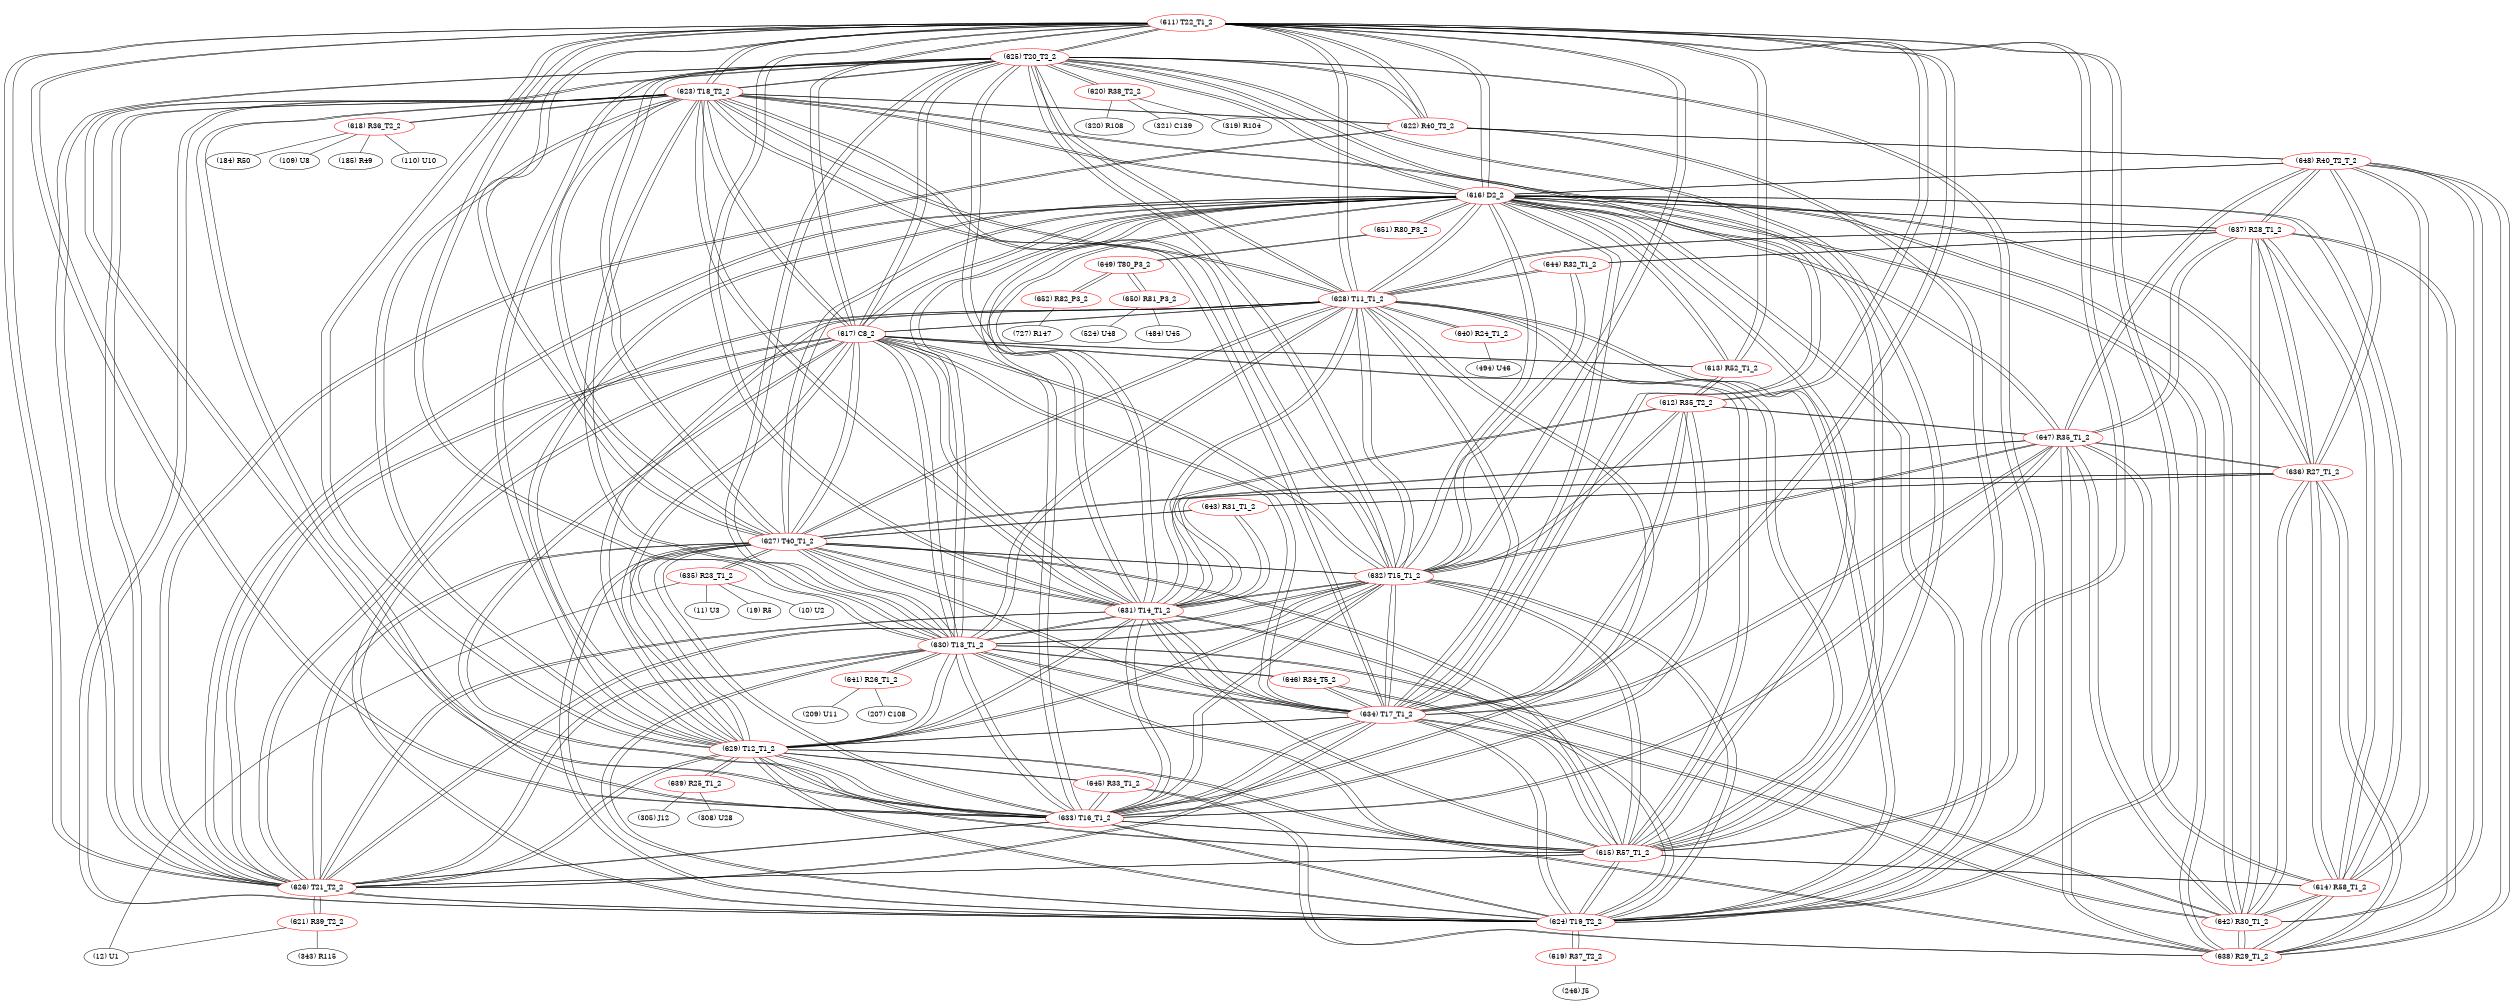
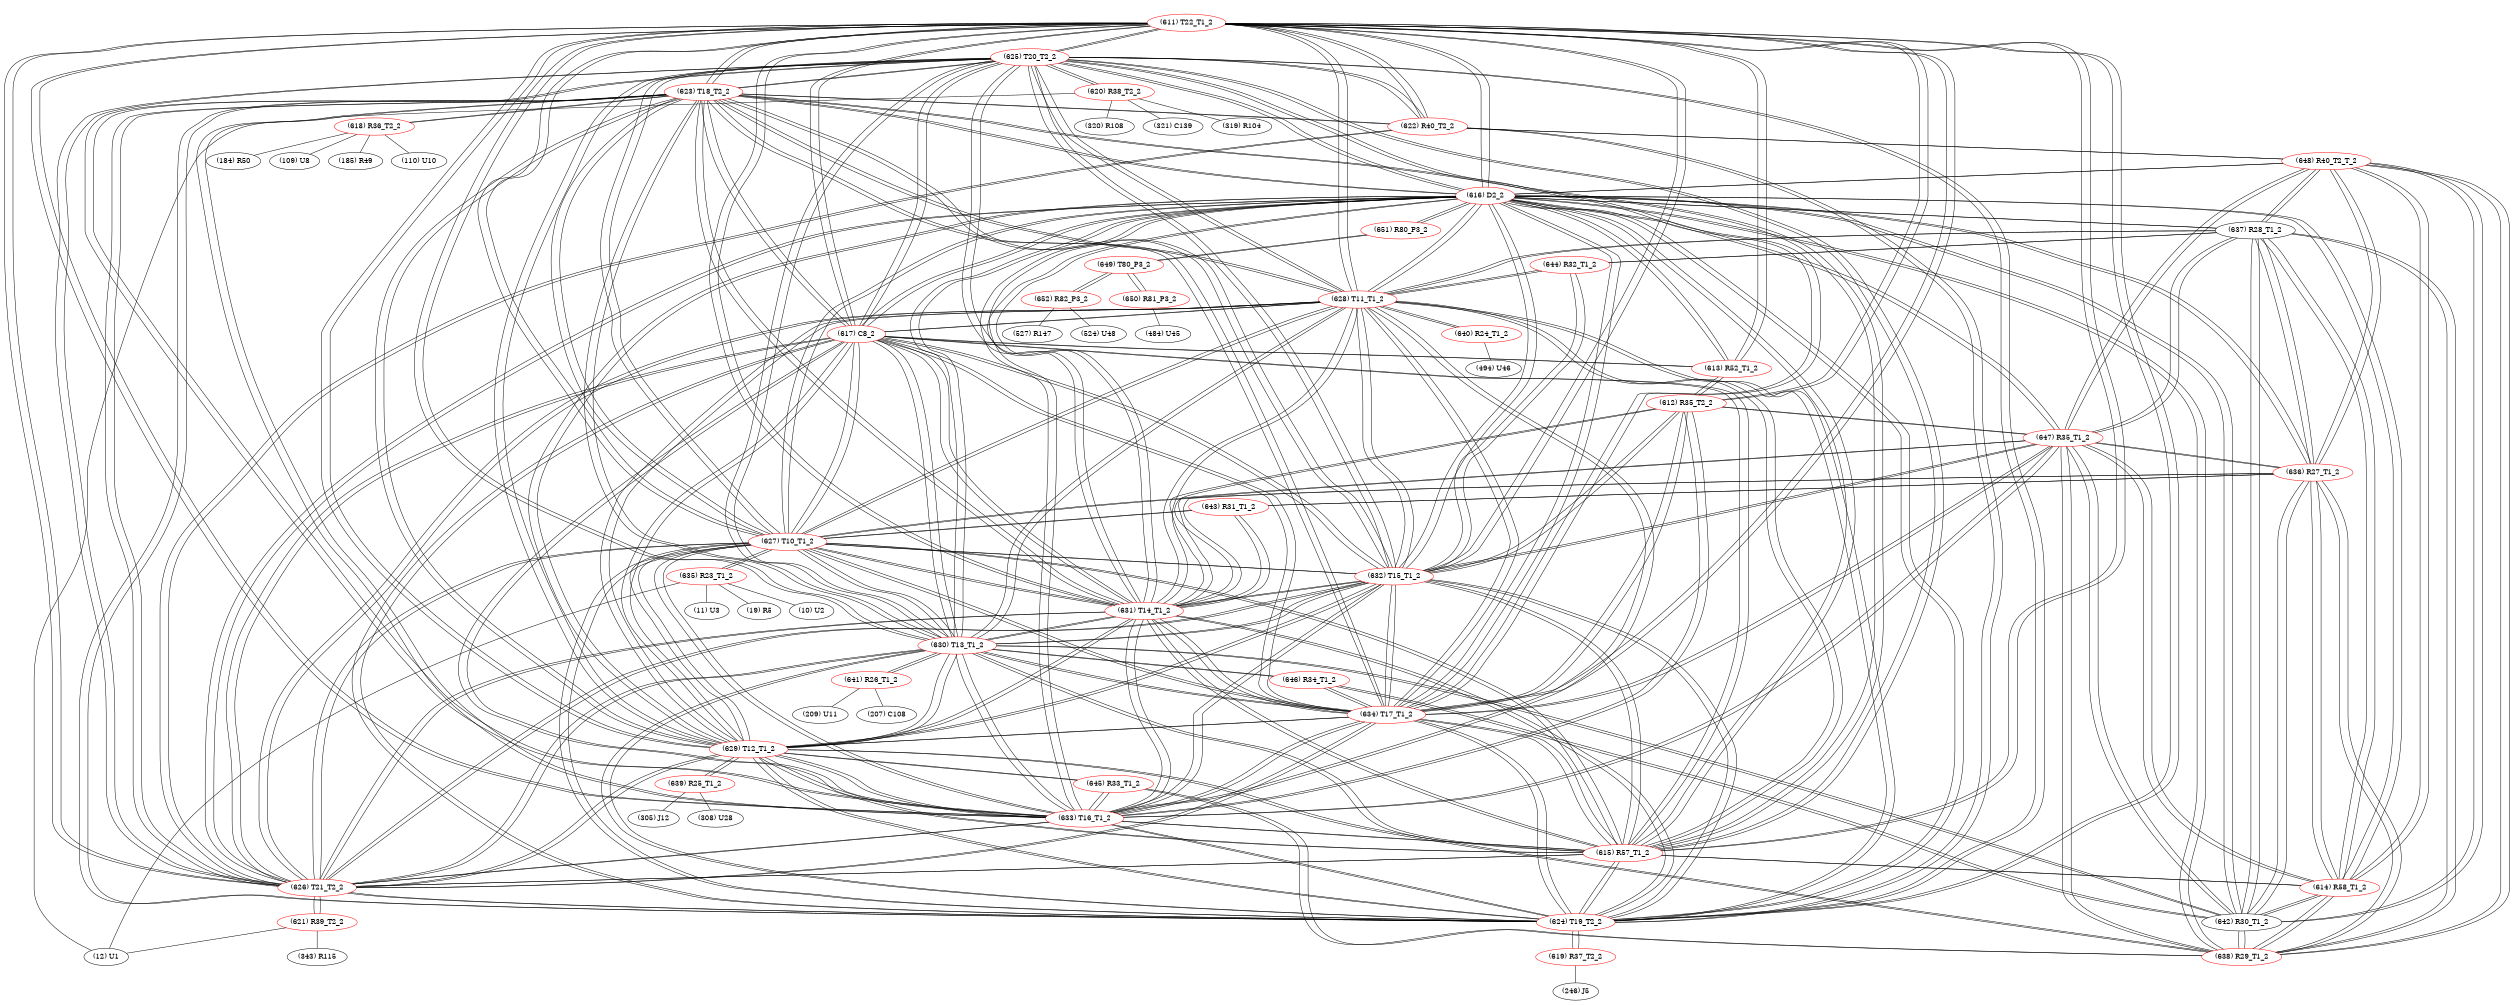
none -> (168, 218)
(2255, 230) -> (2255, 230)
(1120, 319) -> (1078, 316)
(1032, 334) -> (1032, 334)
(788, 542) -> (788, 542)
(1310, 680) -> (1310, 680)
(2242, 922) -> (2242, 922)
